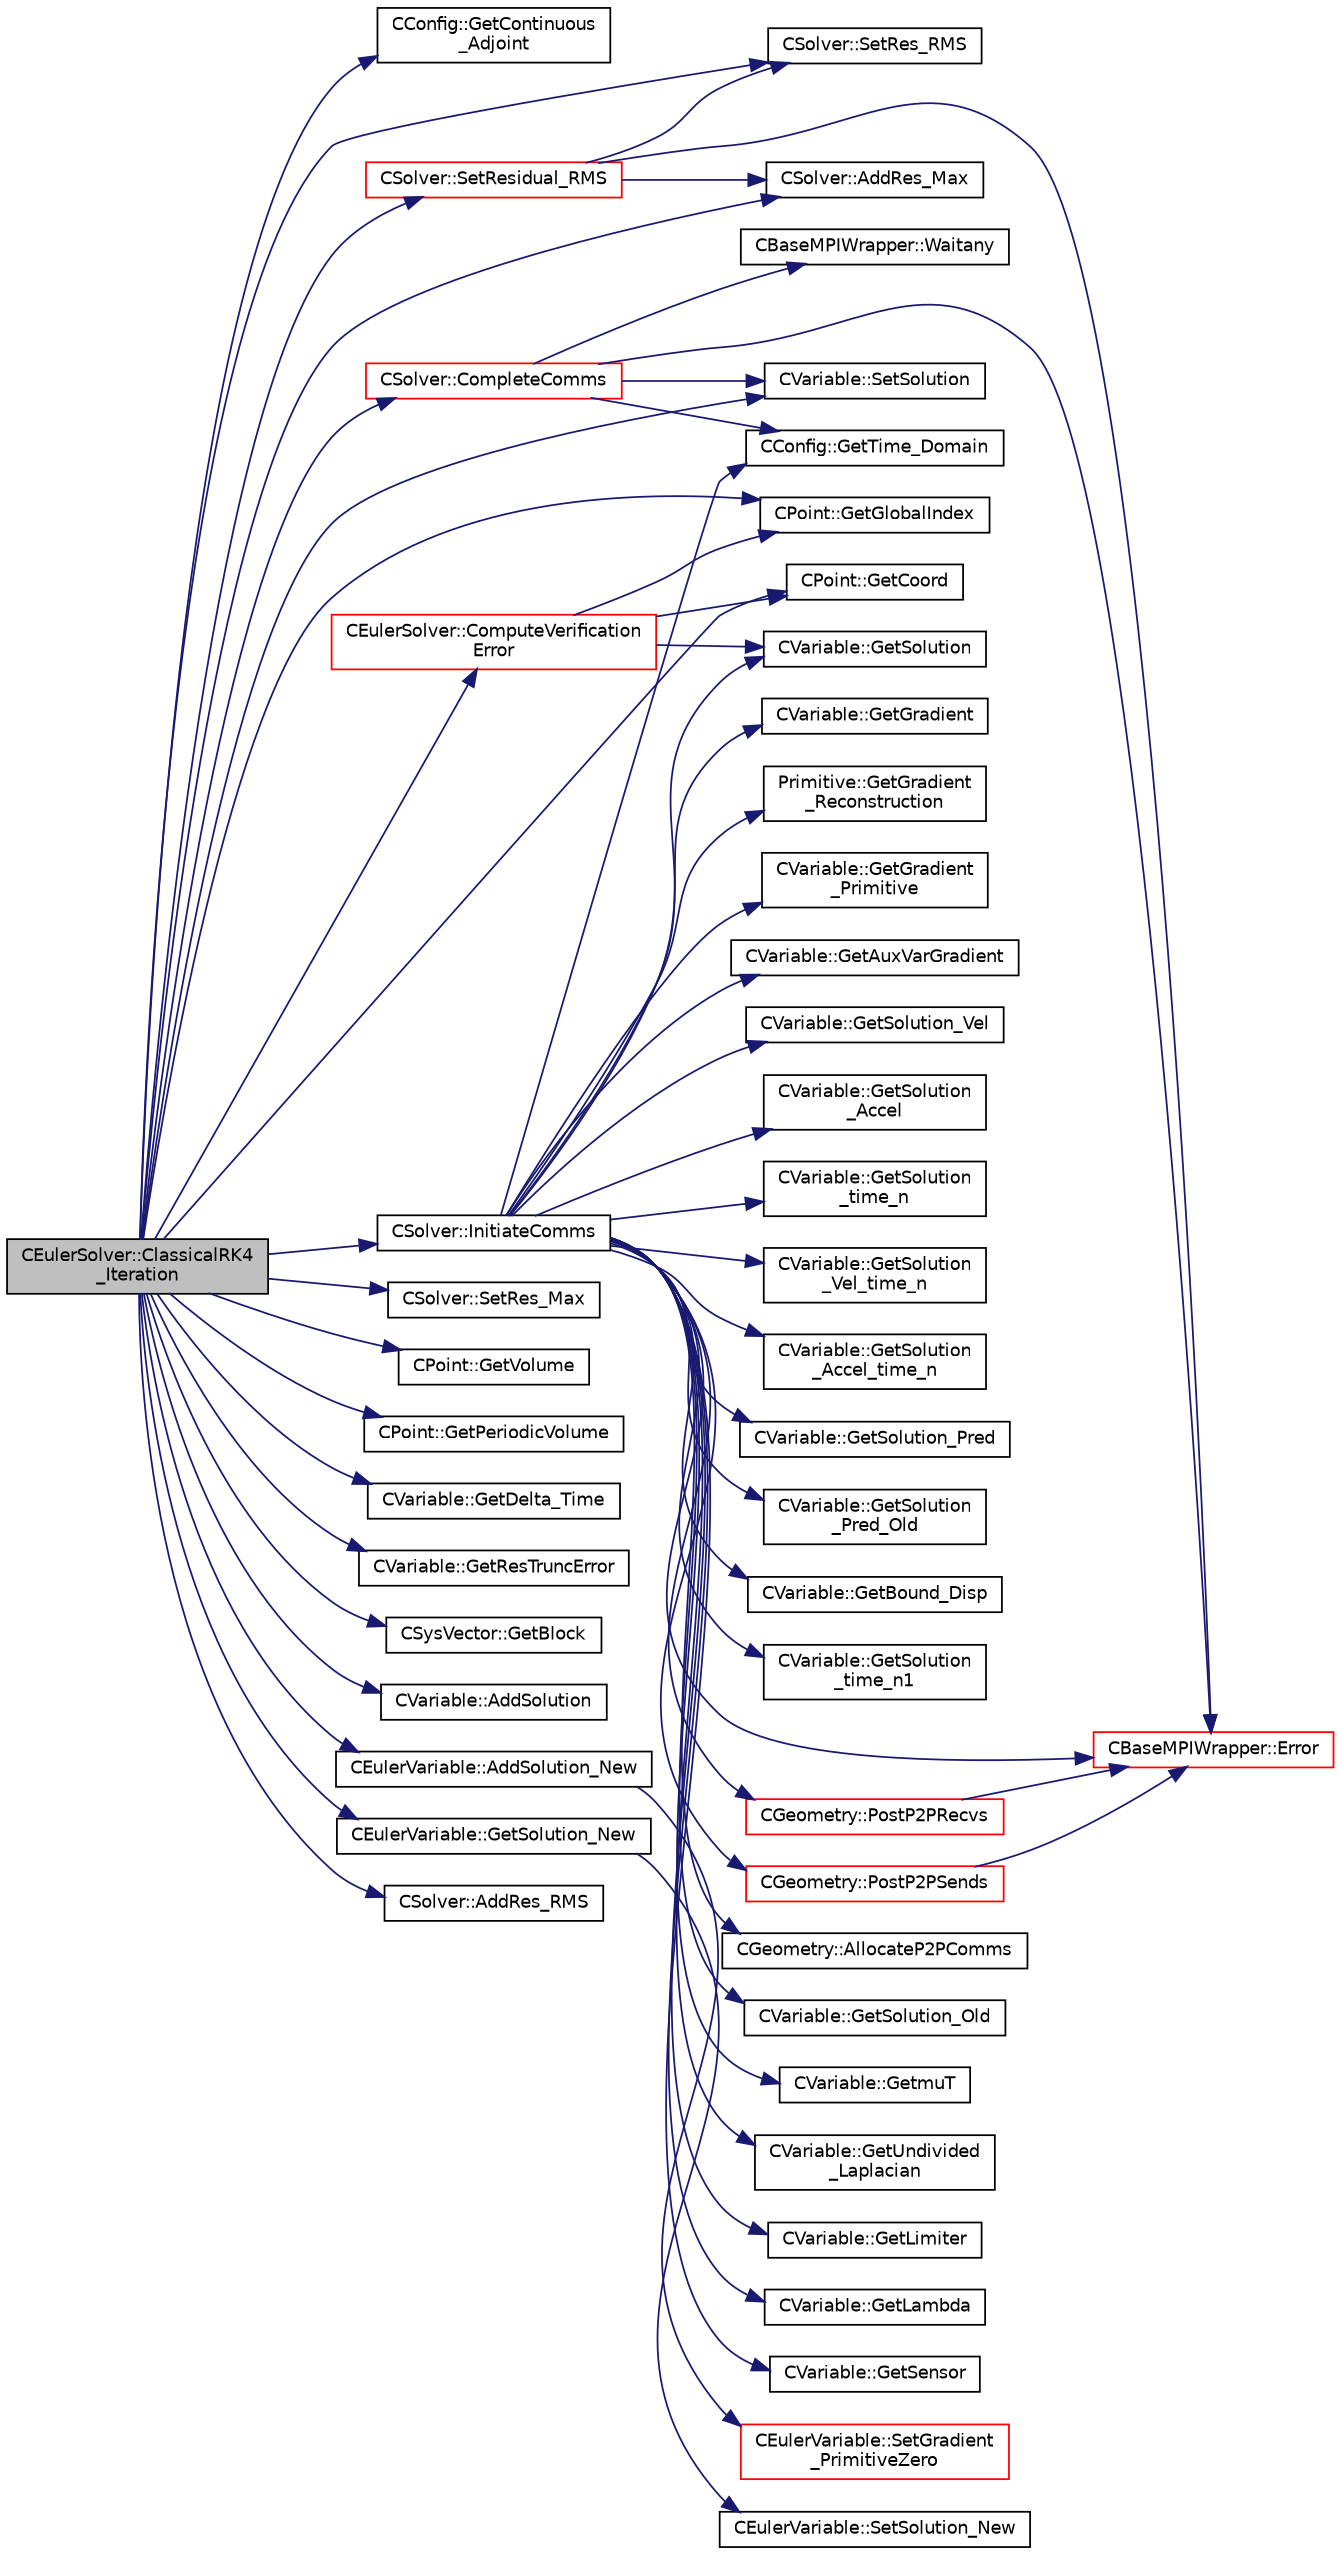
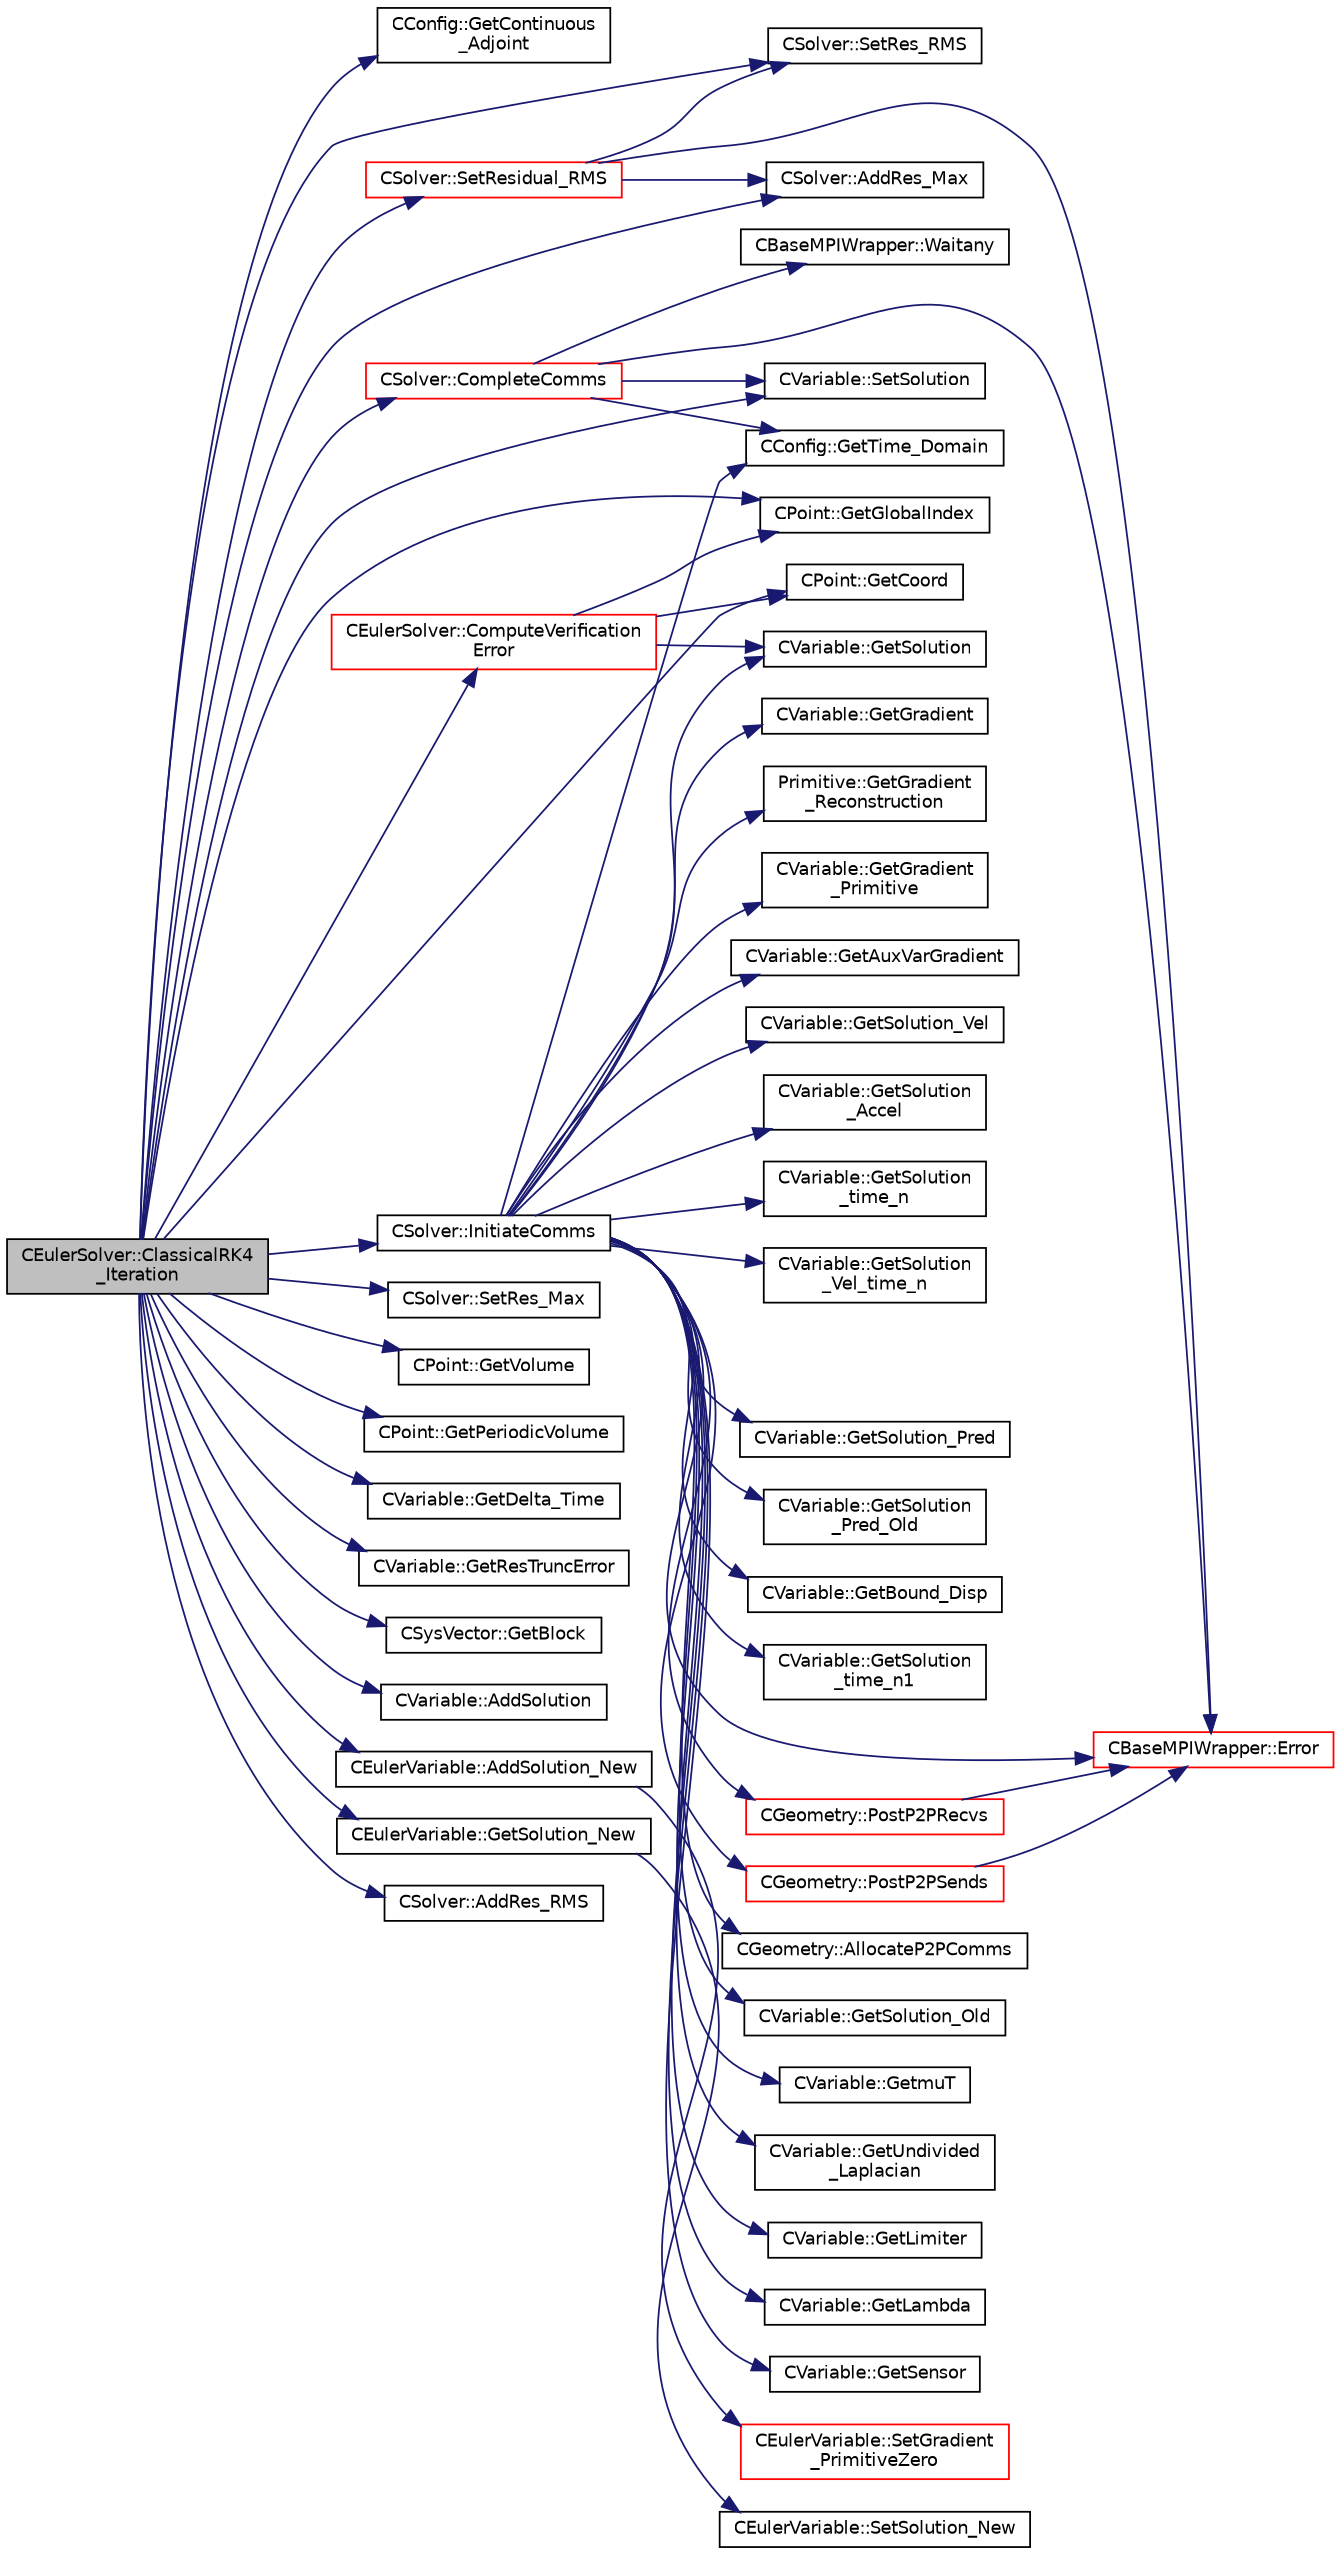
(875, 1362) -> none
